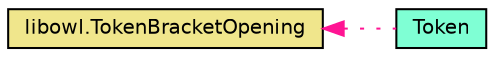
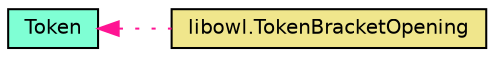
(370, 29) -> (145, 29)
